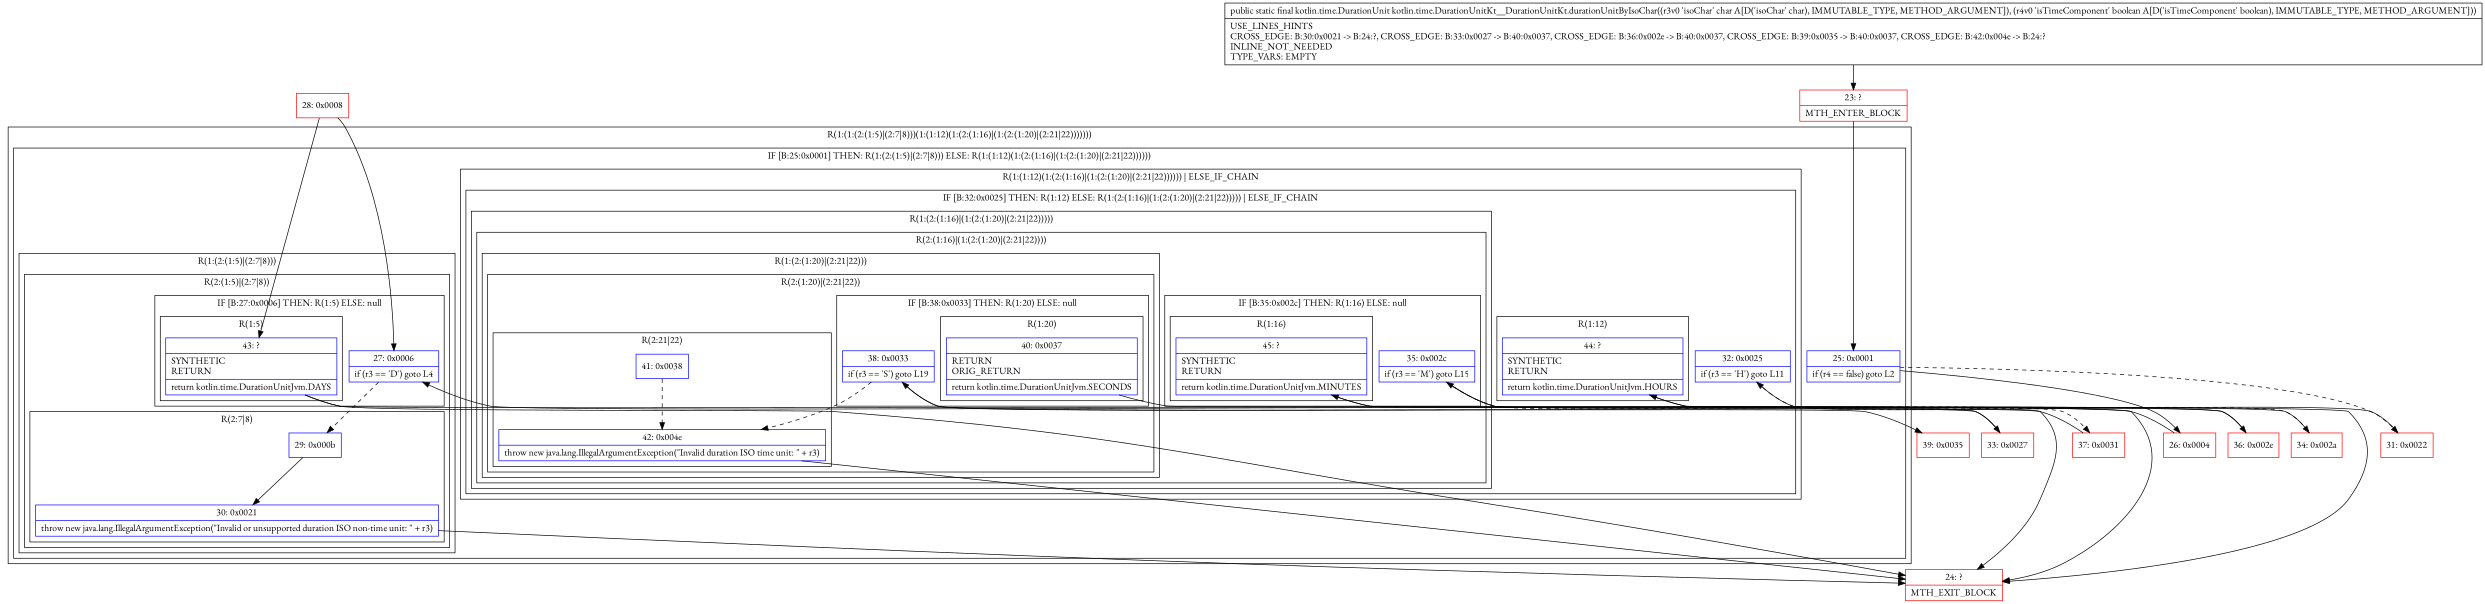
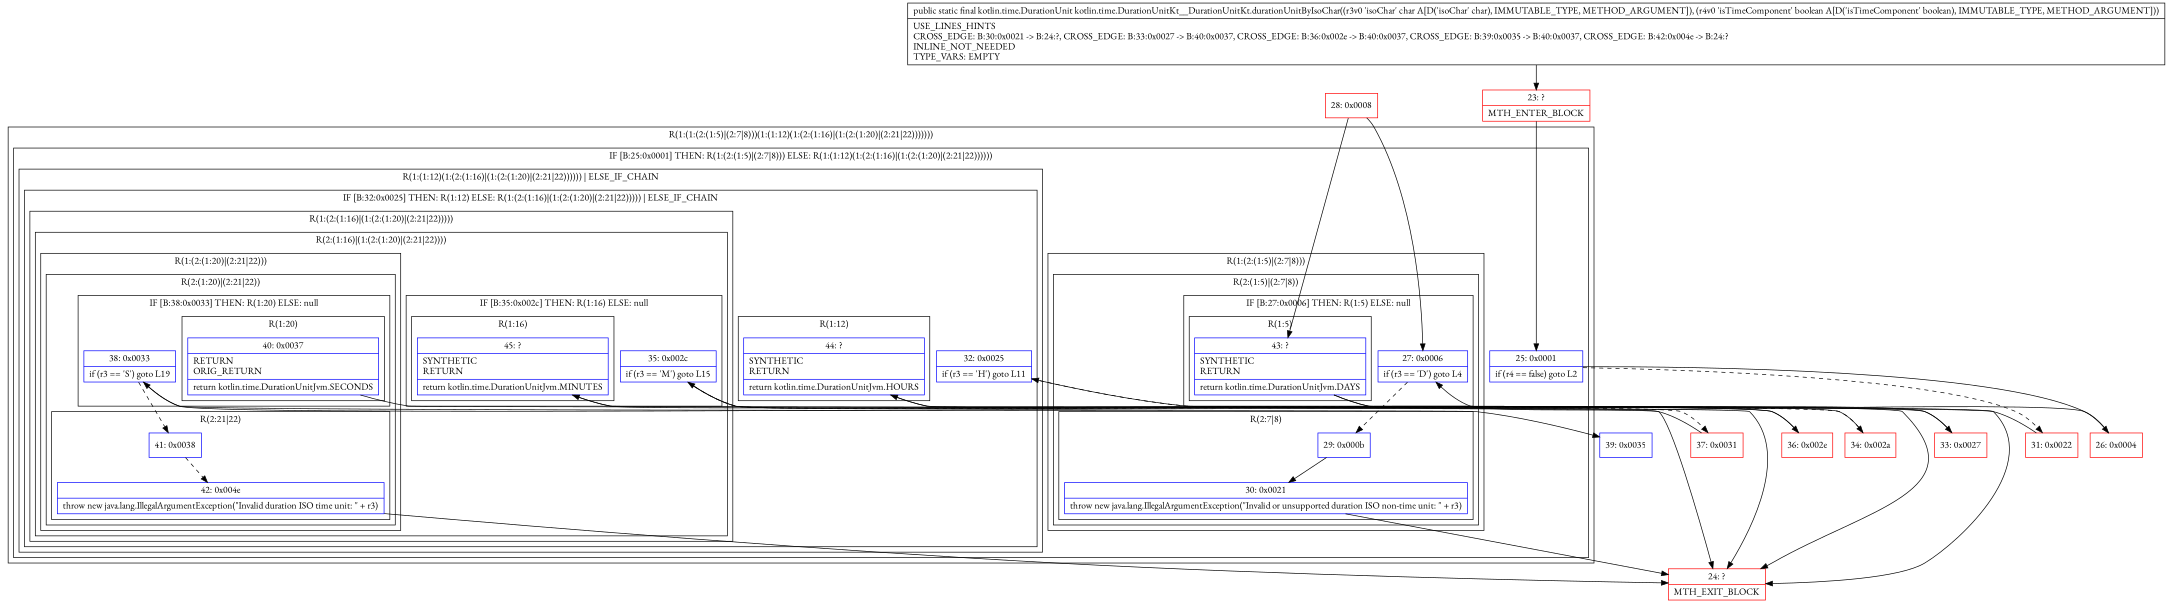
(809, 416) -> (150, 401)
(1943, 445) -> (1626, 445)
